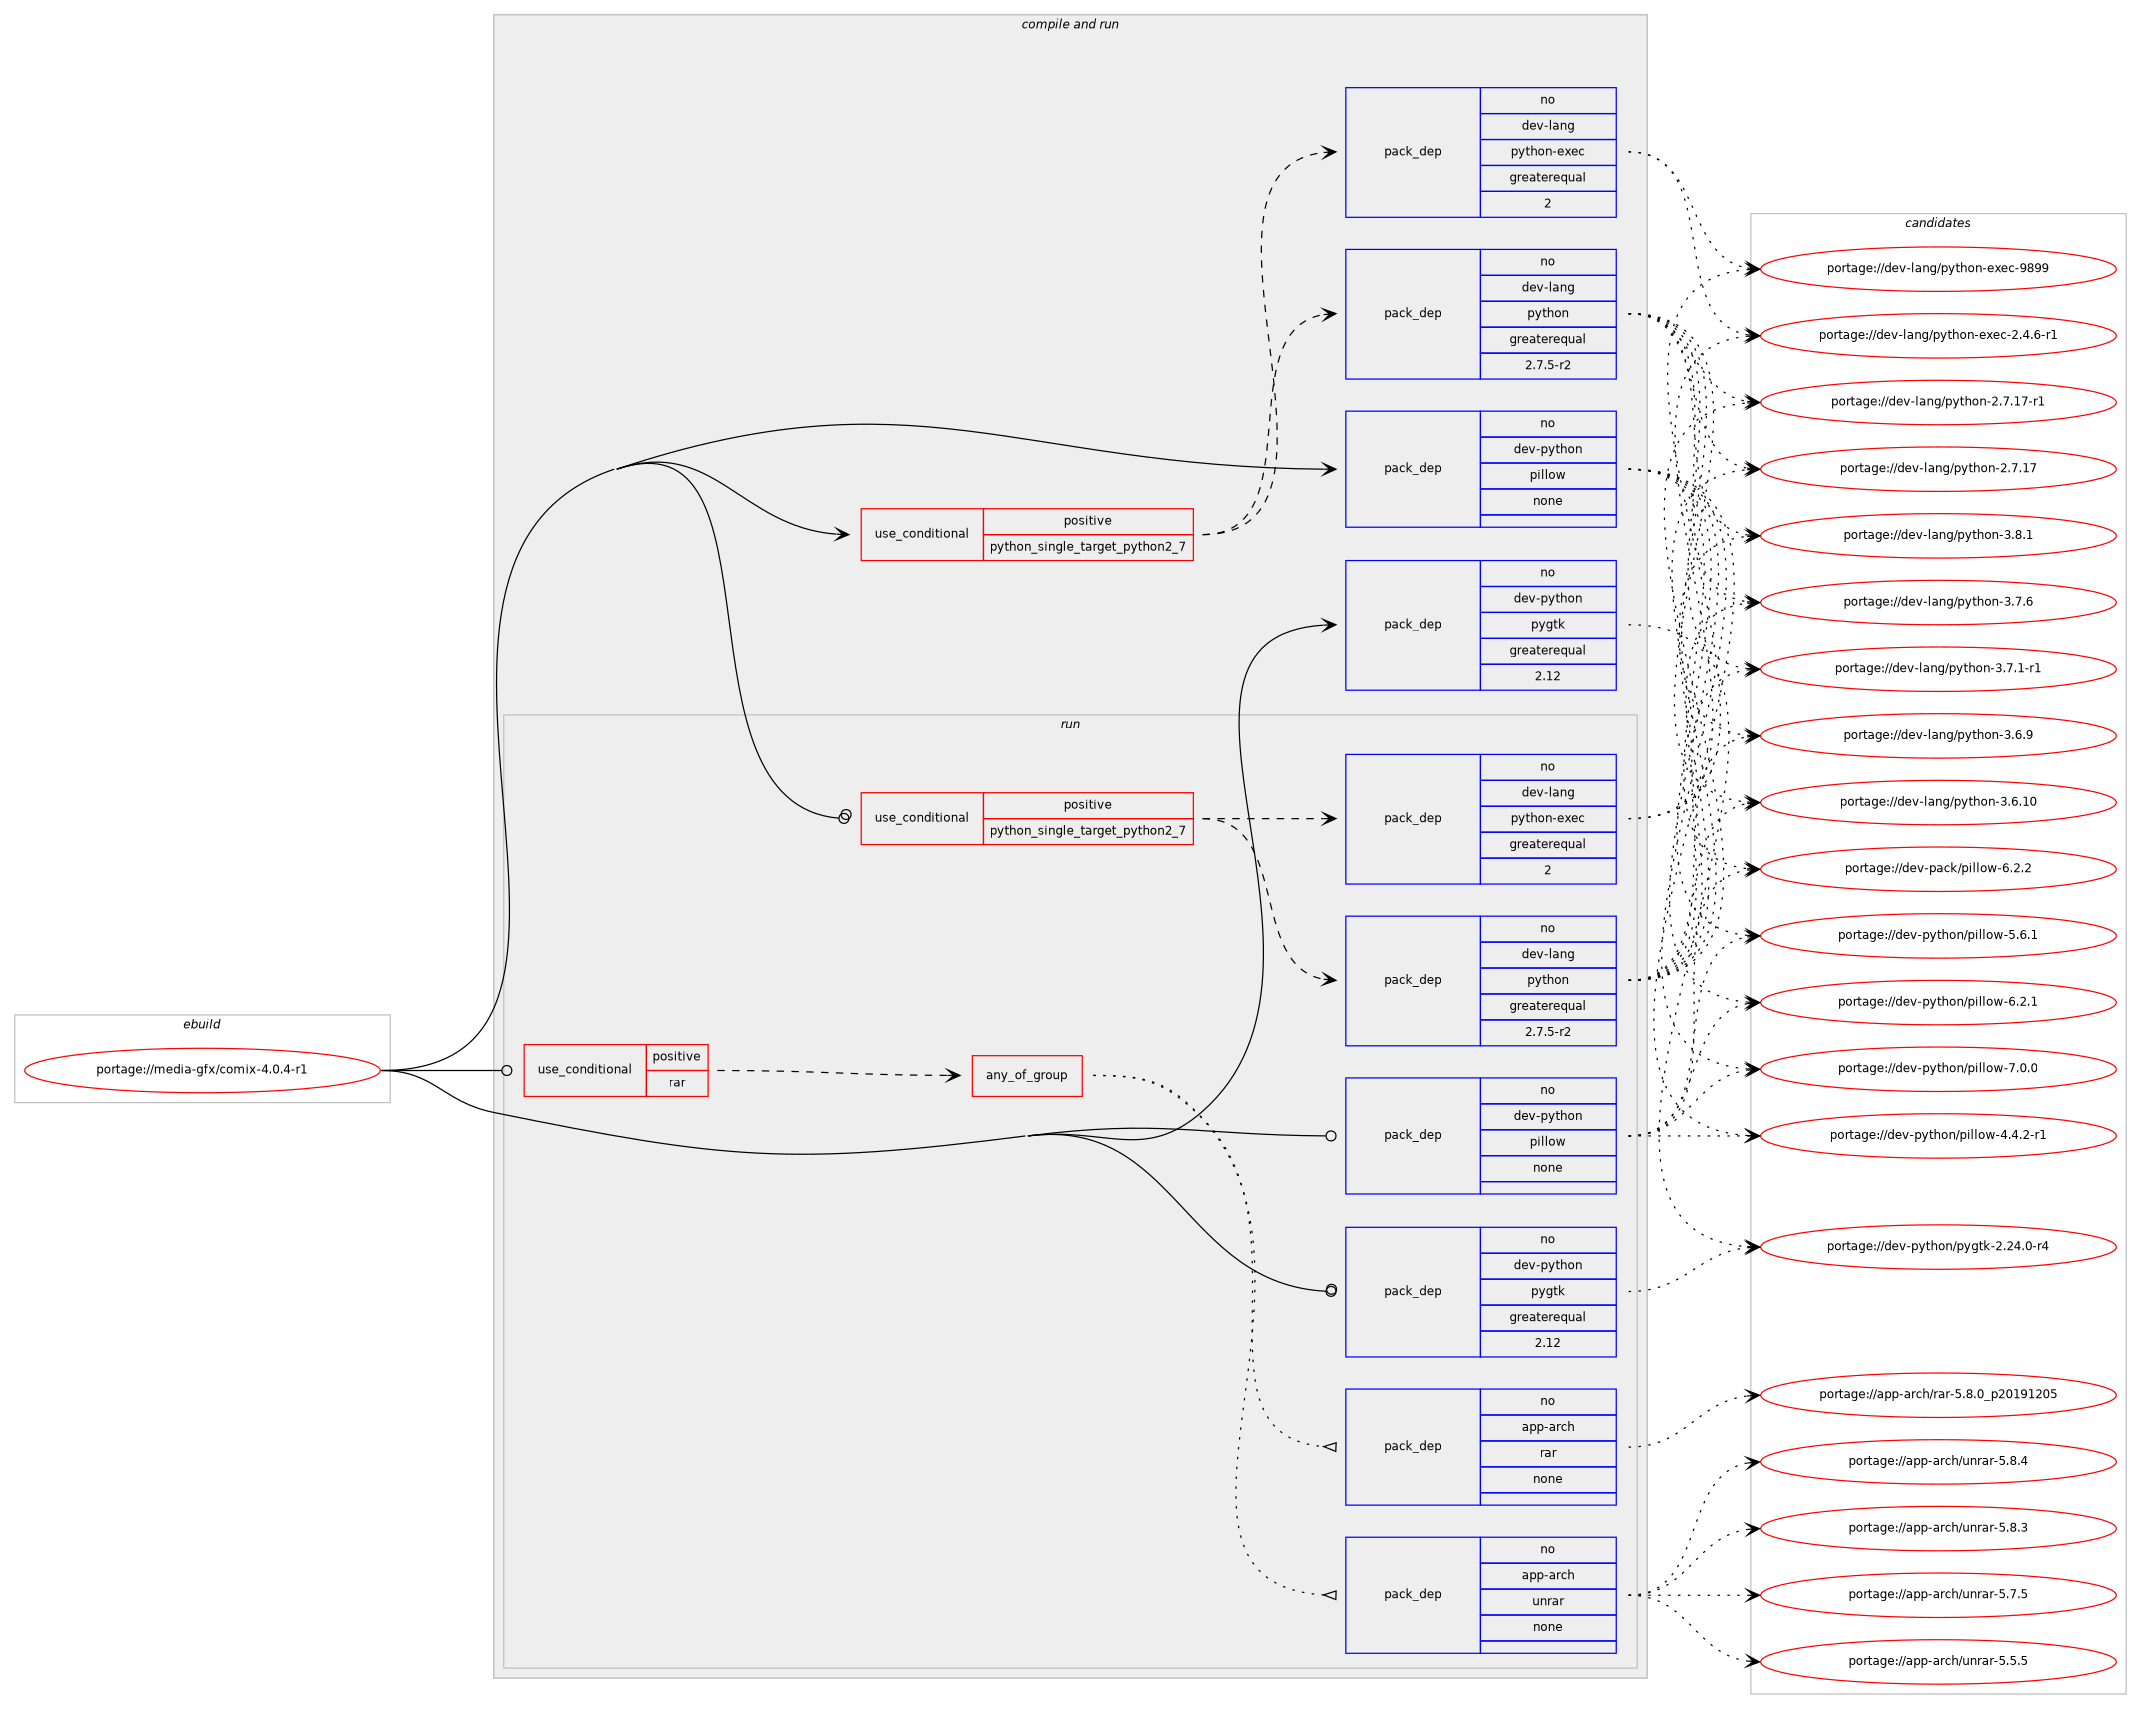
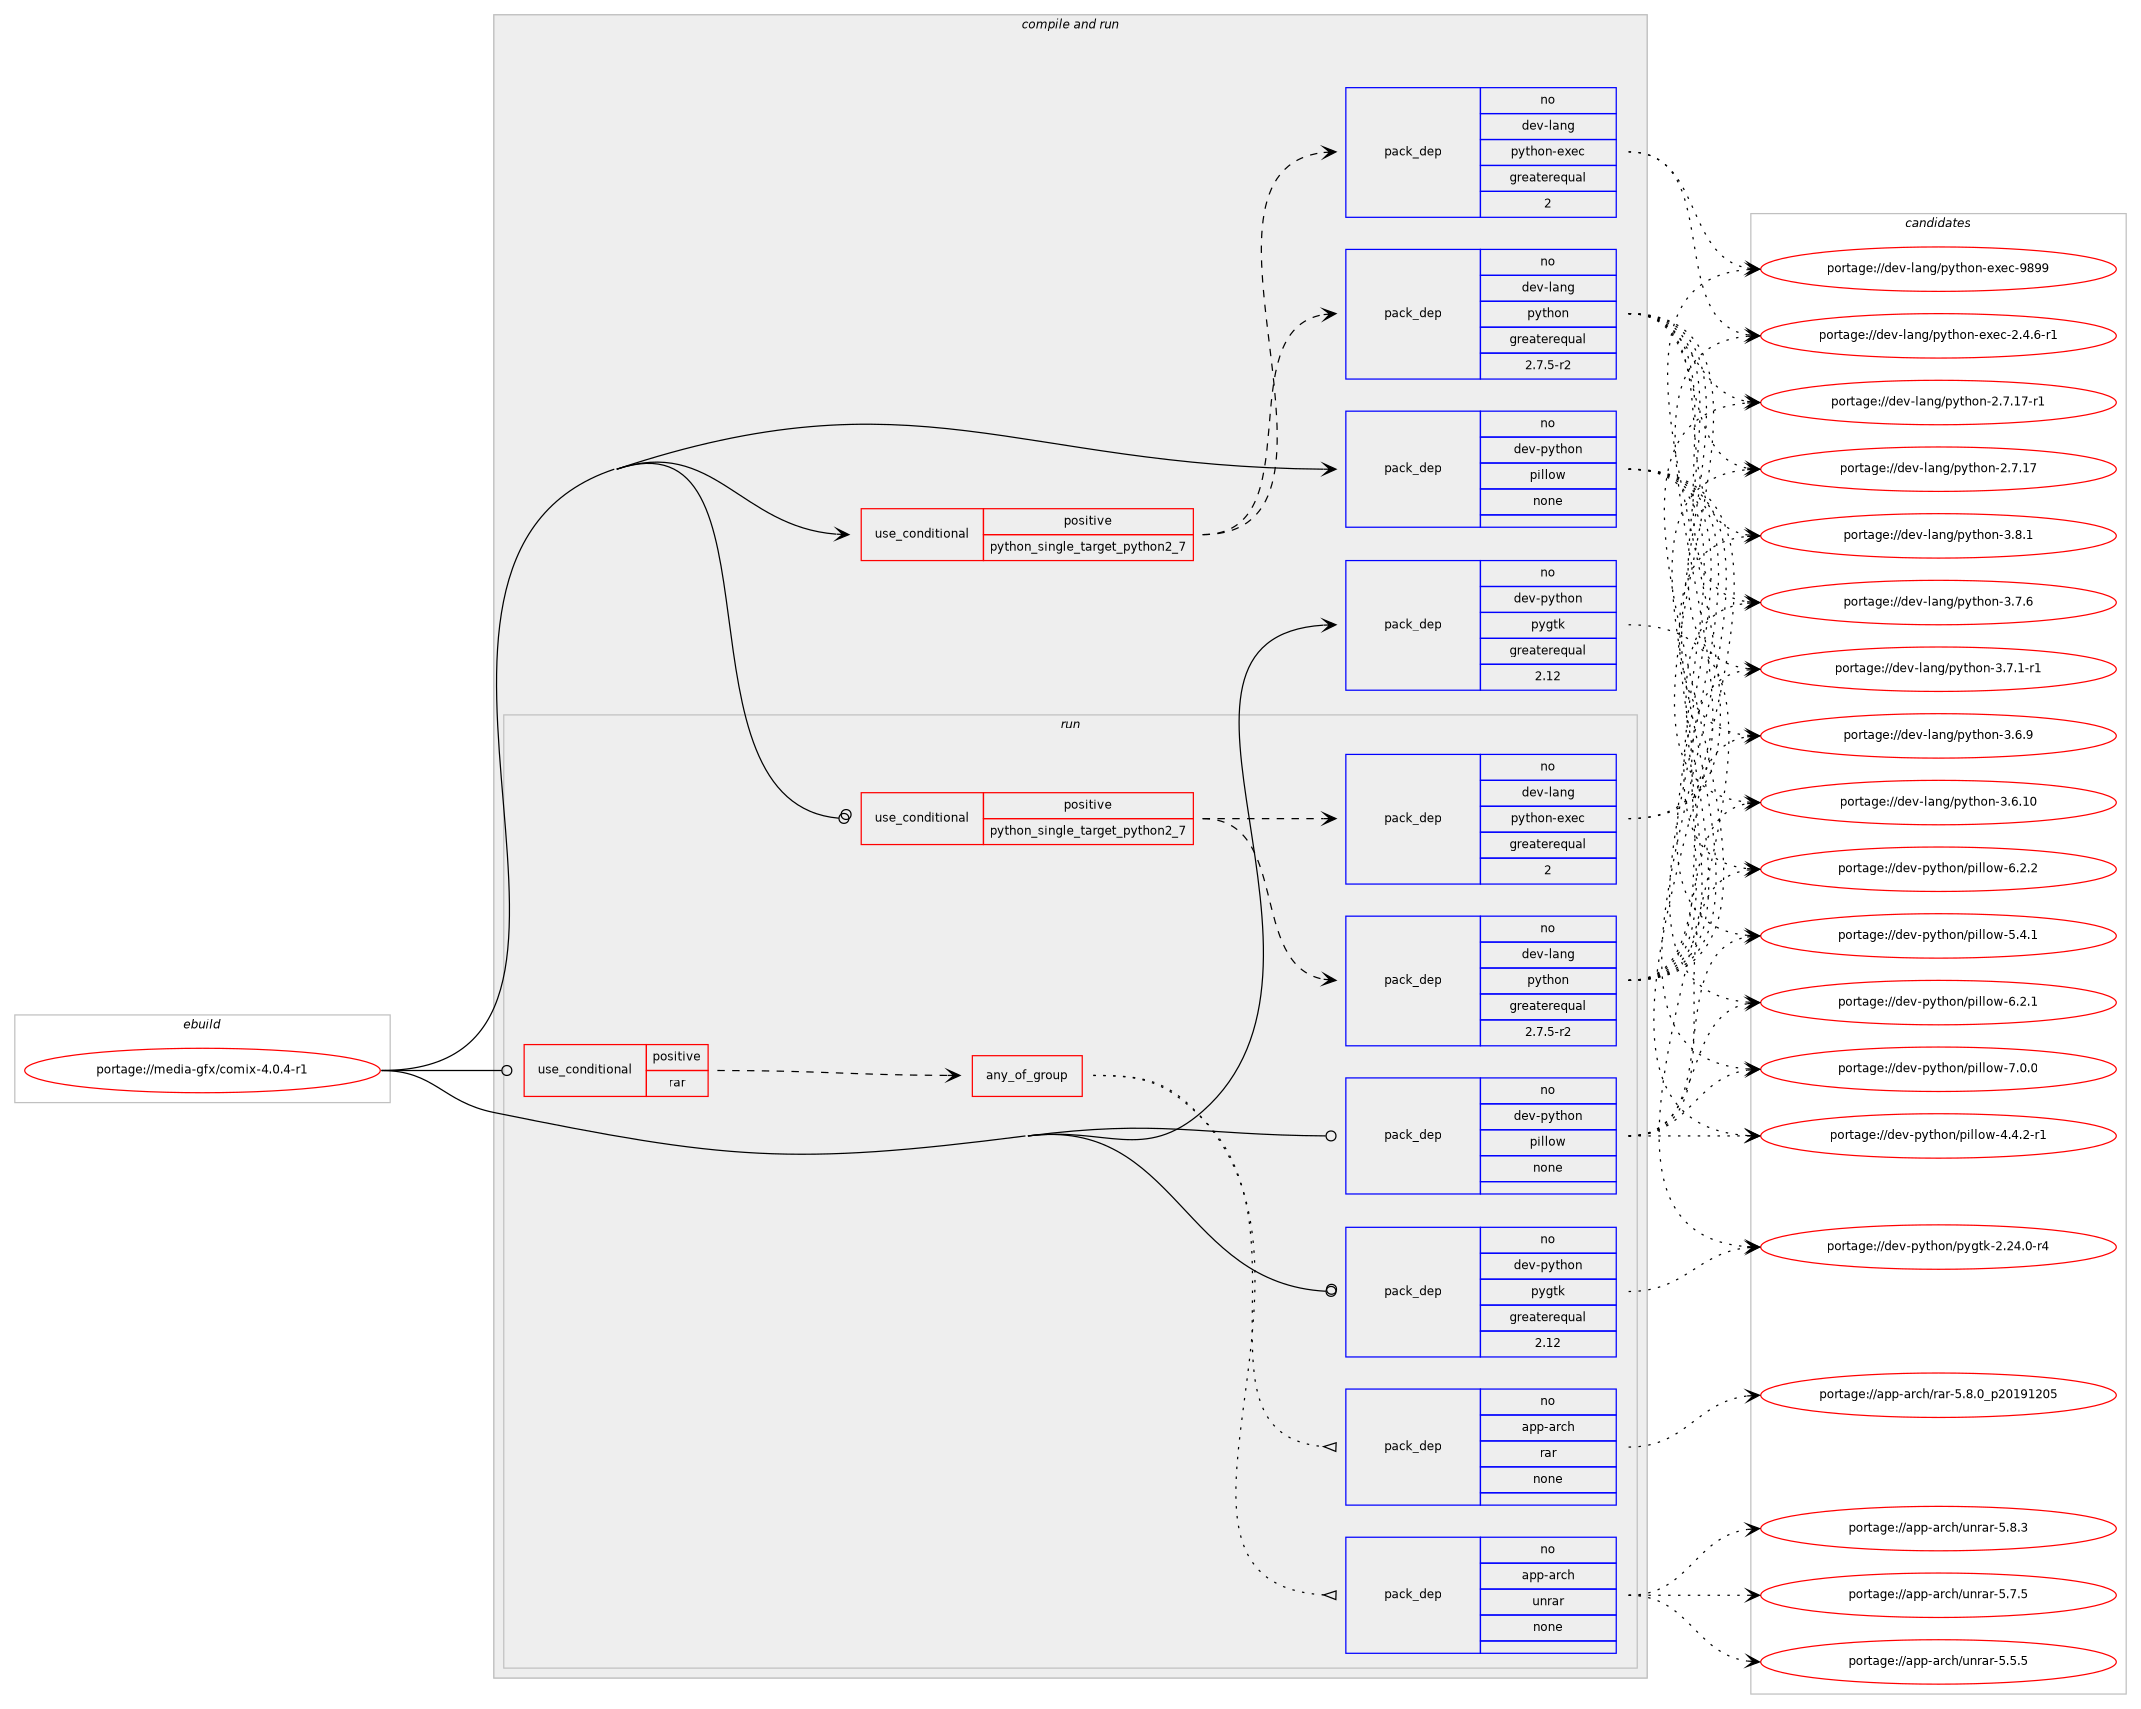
(1939, 869) -> (1939, 869)
(1939, 936) -> (1939, 936)
(1939, 1462) -> none
